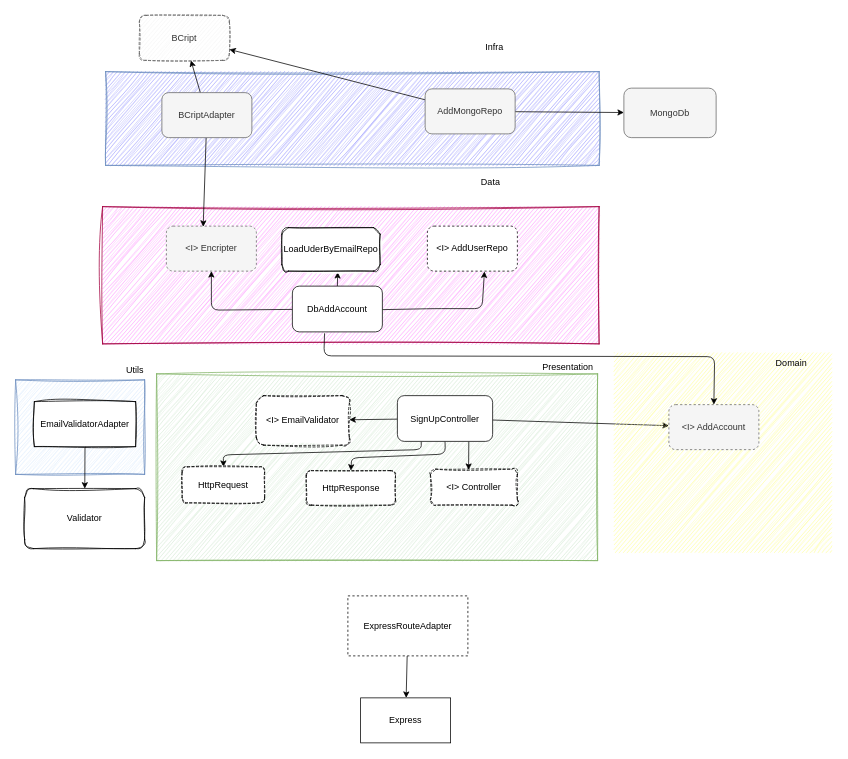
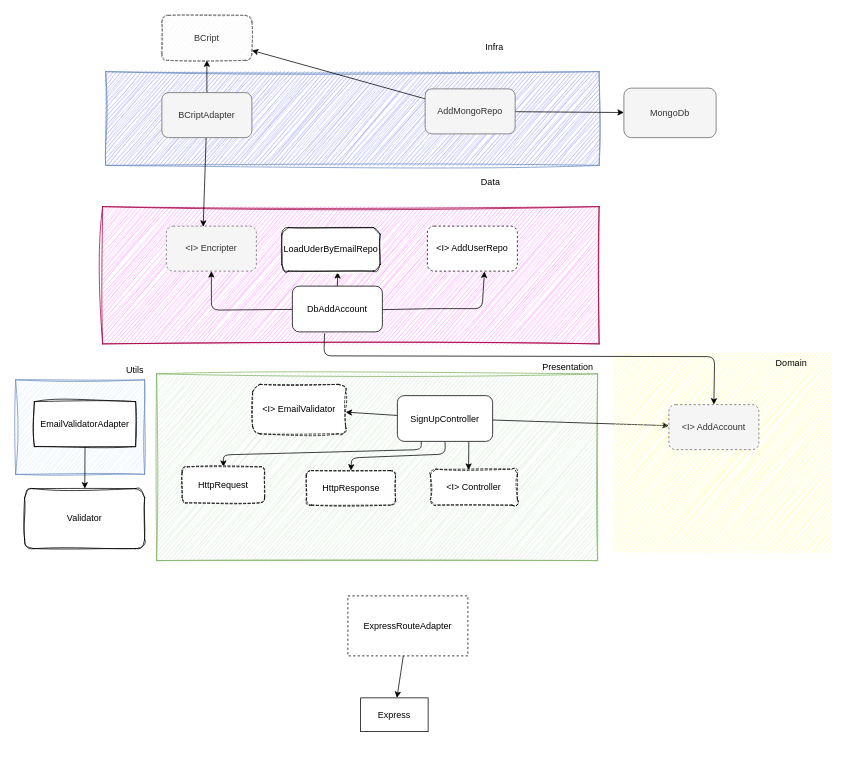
(184, 38) -> (207, 38)
(303, 420) -> (299, 409)
(405, 720) -> (394, 715)
